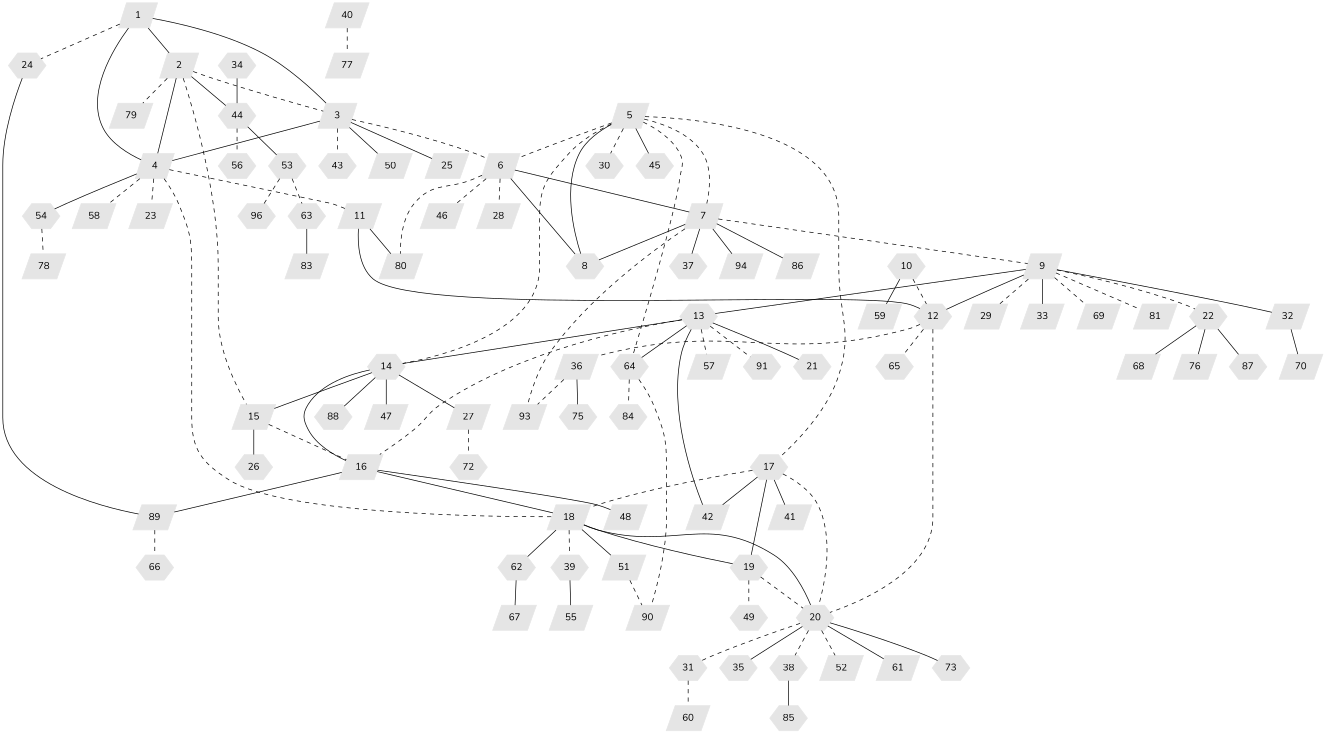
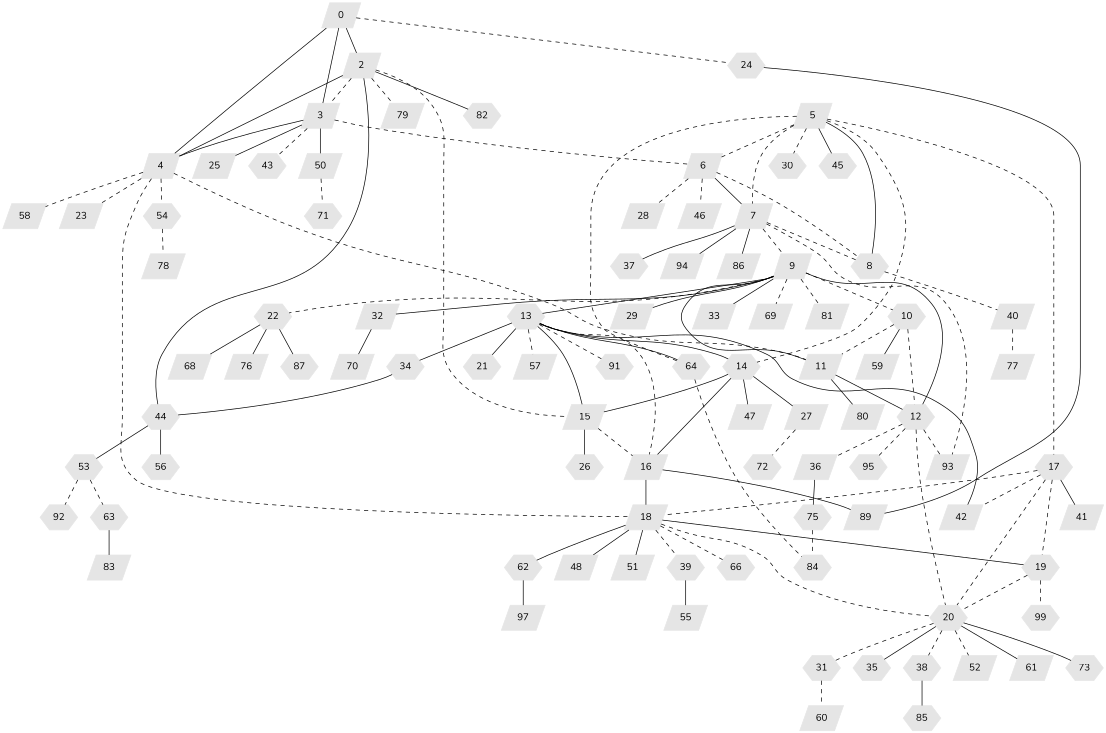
(138, 15) -> (341, 15)
none -> (482, 116)
(237, 138) -> (161, 442)
(95, 191) -> (161, 191)
(422, 196) -> none
(257, 216) -> (59, 517)
none -> (323, 216)
(545, 218) -> (790, 210)
(642, 242) -> (811, 241)
none -> (941, 290)
none -> (849, 291)
(1014, 292) -> (713, 292)
none -> (684, 326)
none -> (868, 339)
none -> (466, 342)
none -> (567, 361)
(895, 367) -> (868, 467)
(551, 392) -> (932, 442)
(333, 417) -> none
(495, 487) -> (611, 542)
(740, 491) -> (1012, 490)
(759, 517) -> (1047, 517)
(712, 534) -> (791, 582)
(155, 543) -> (692, 543)
none -> (813, 543)
(515, 618) -> (523, 618)
(648, 618) -> none
(749, 618) -> (1041, 618)
